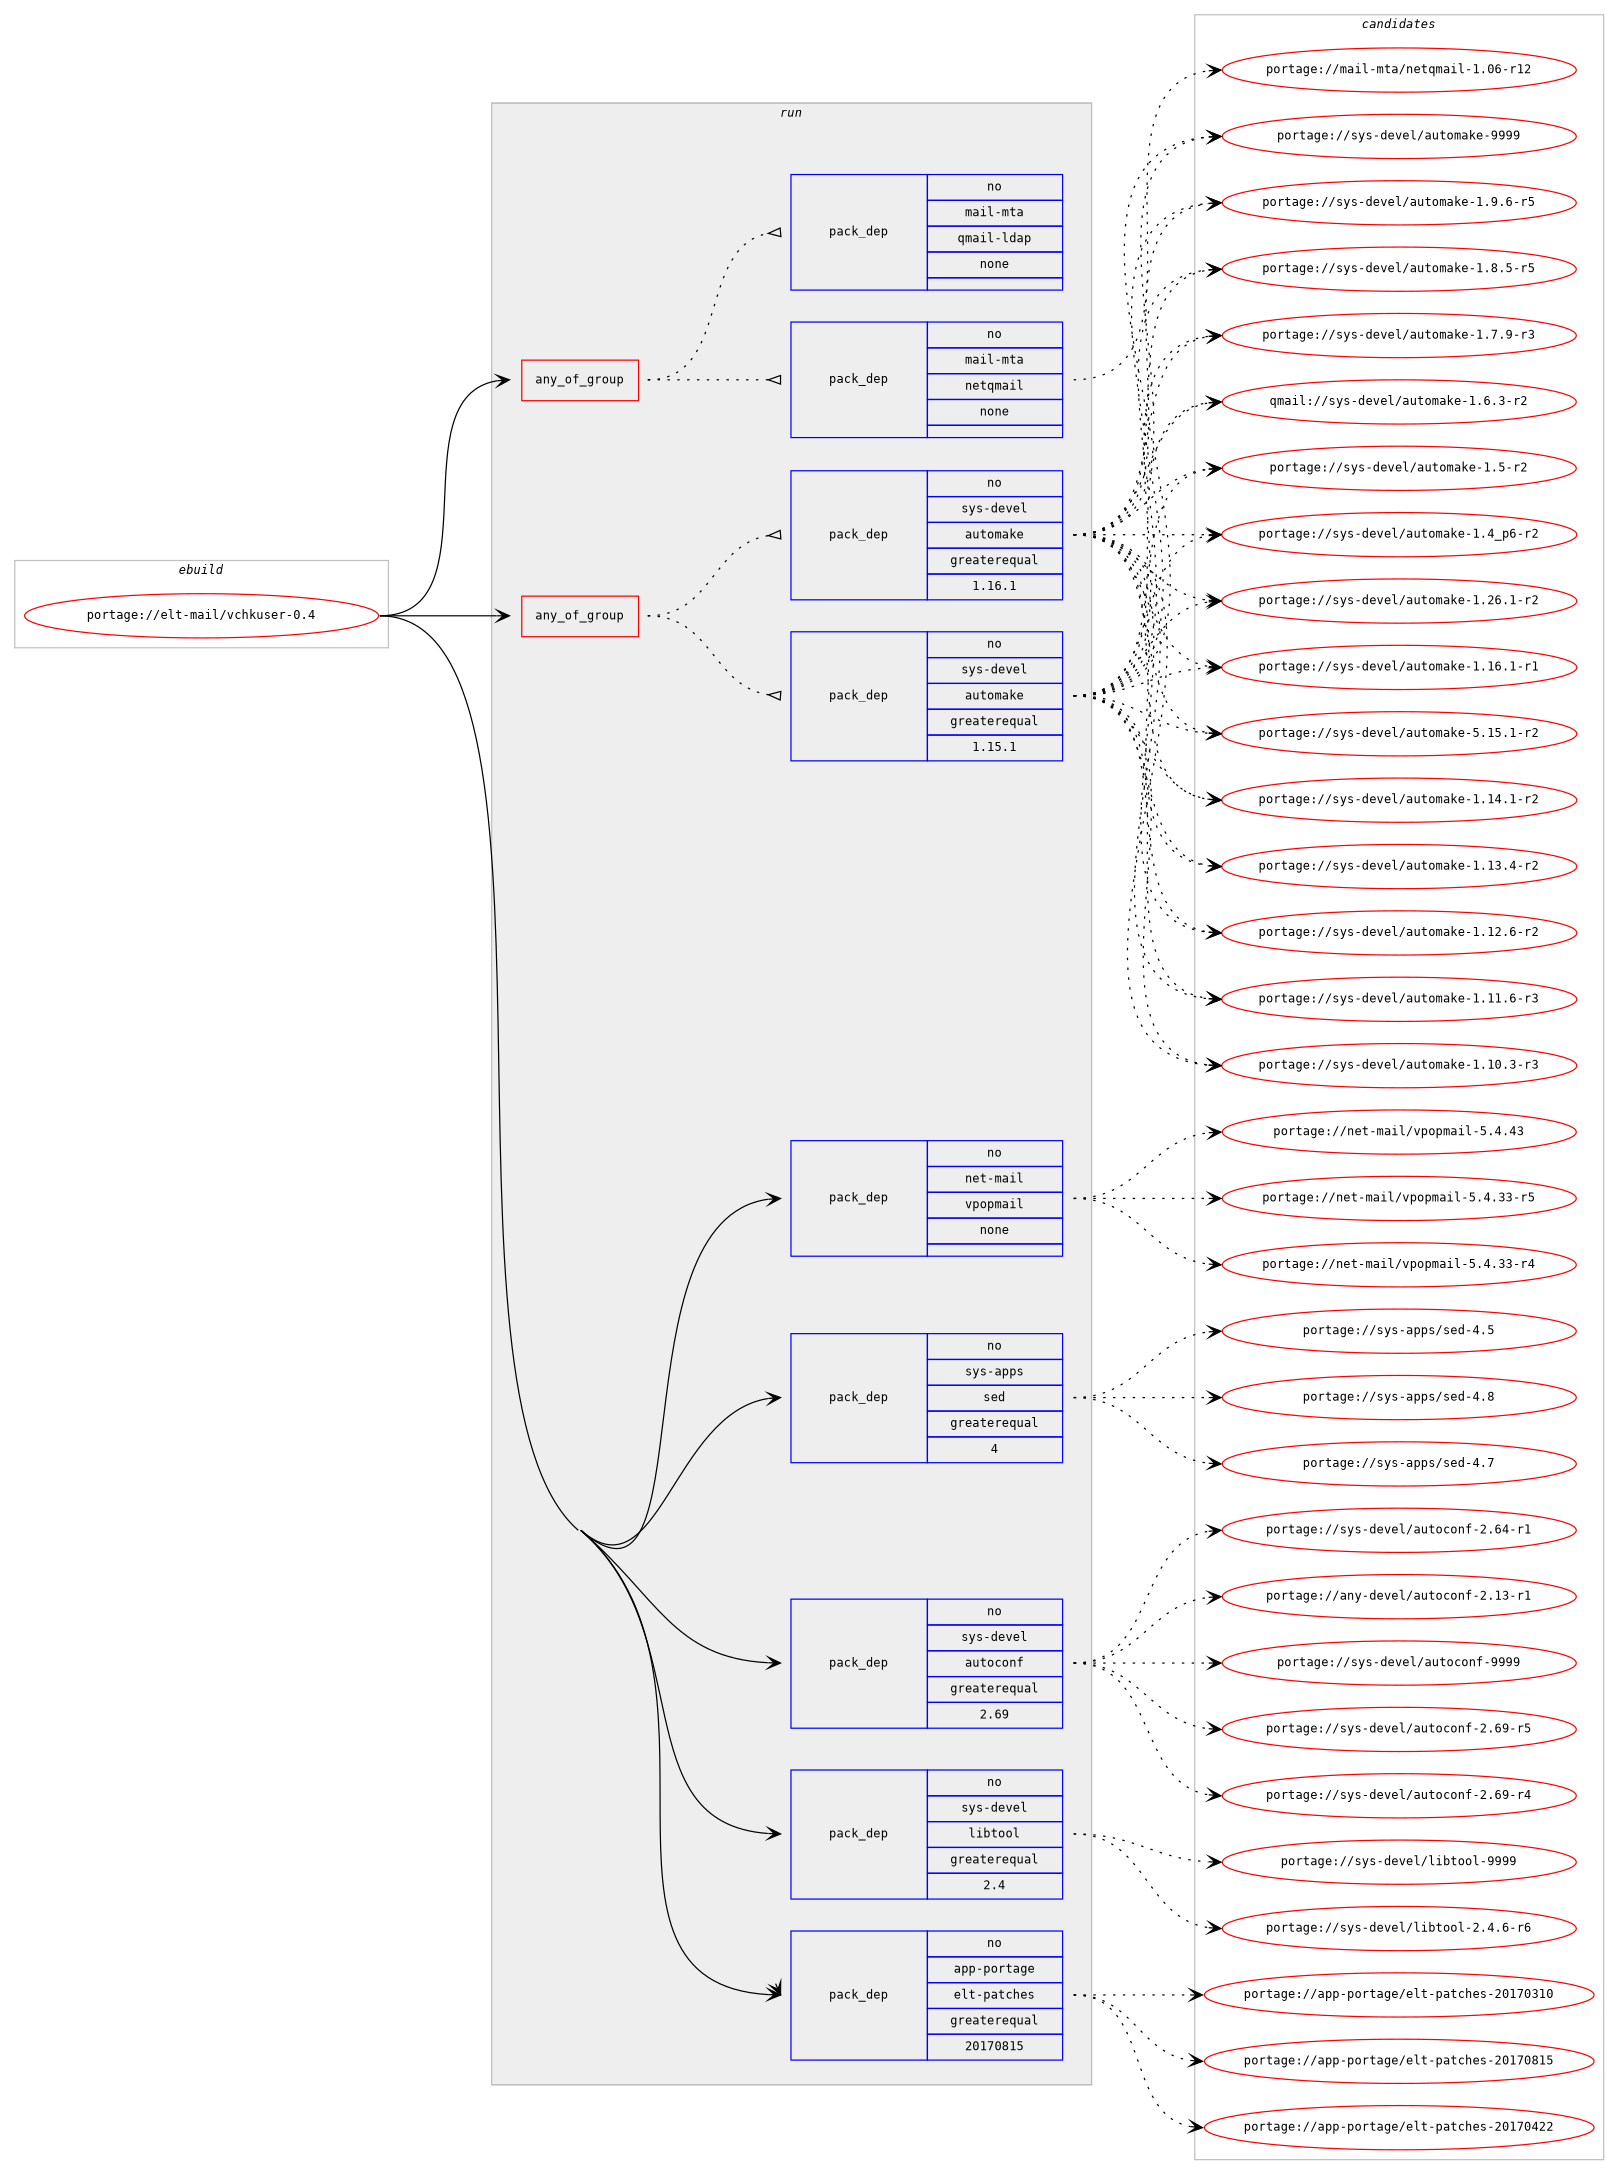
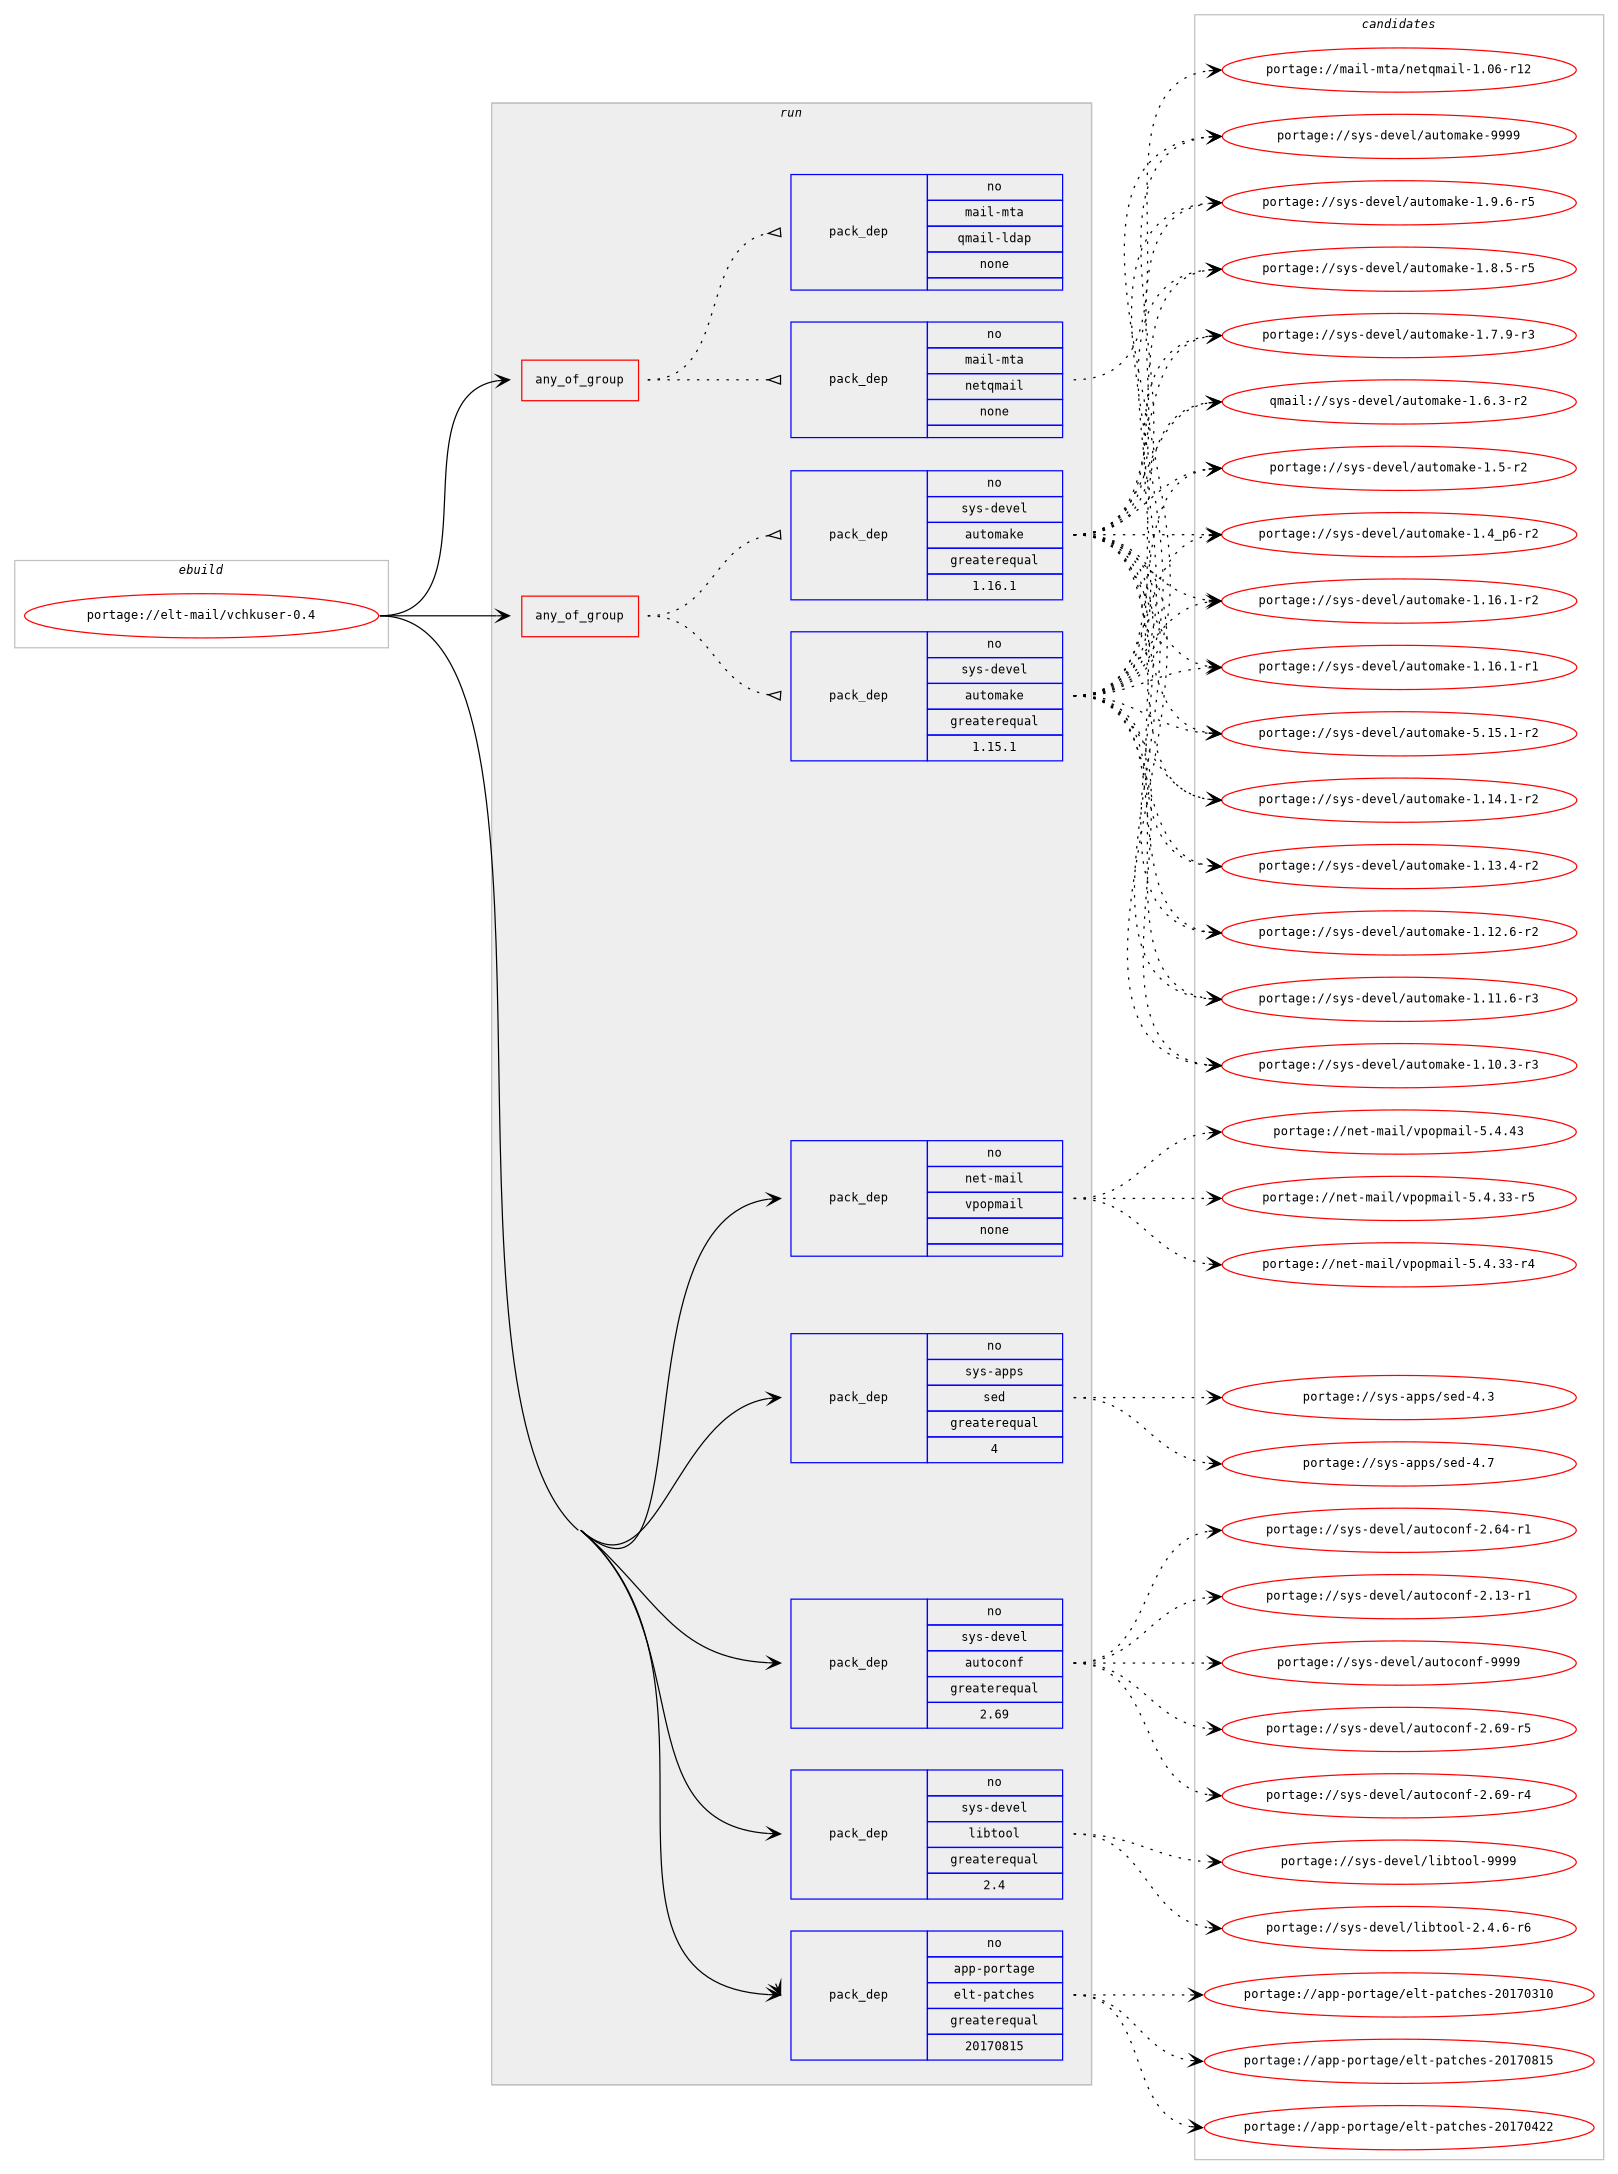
(1399, 601) -> (1399, 601)
(1399, 1331) -> none
(1399, 1398) -> (1399, 1398)
(1399, 1597) -> (1399, 1597)
